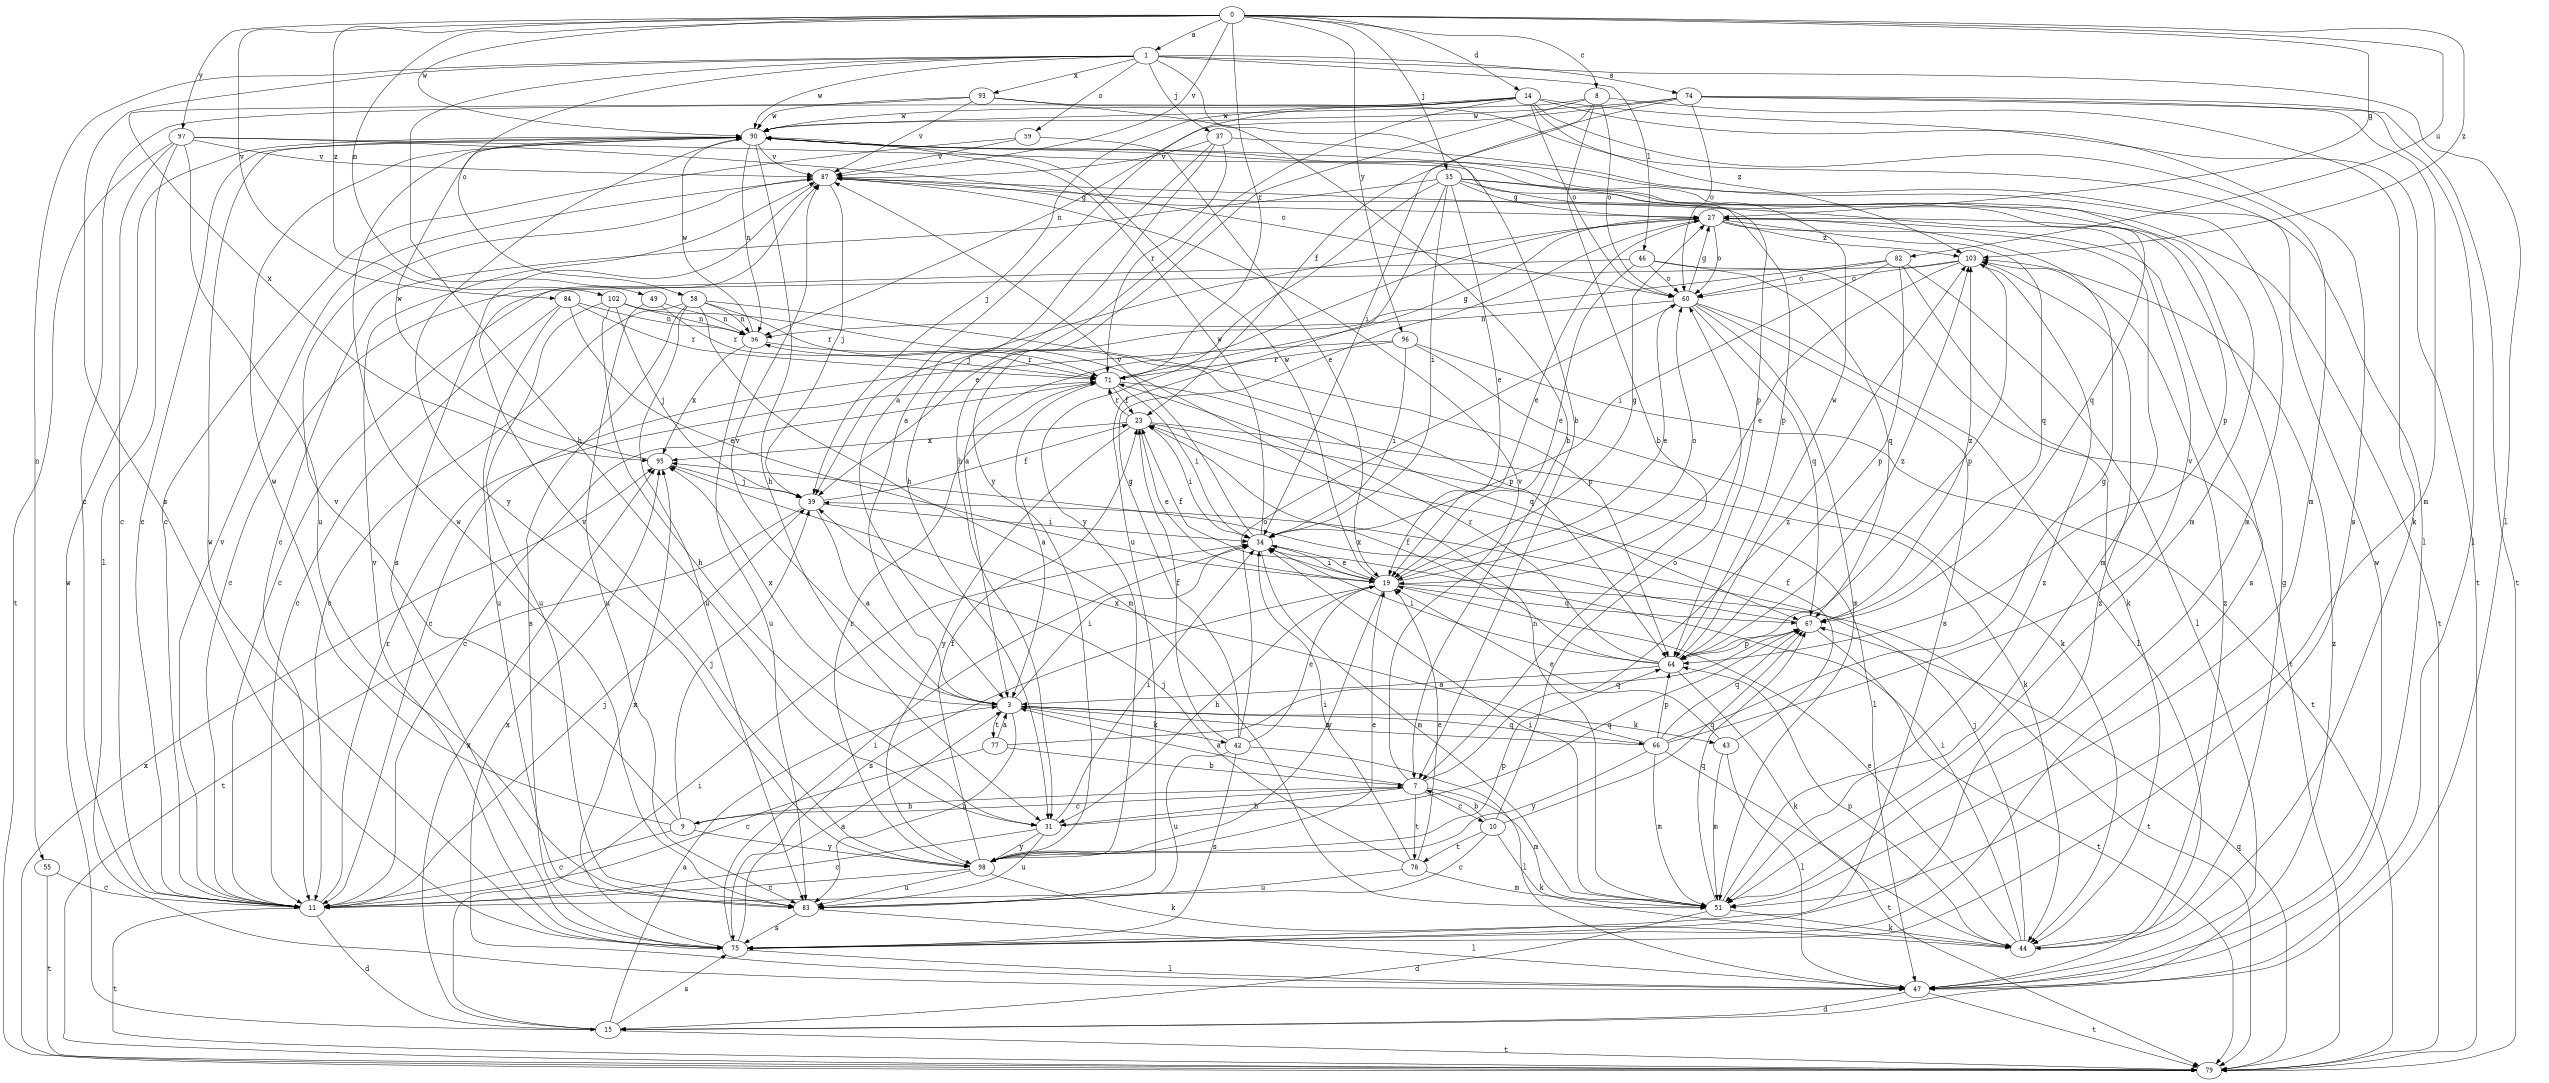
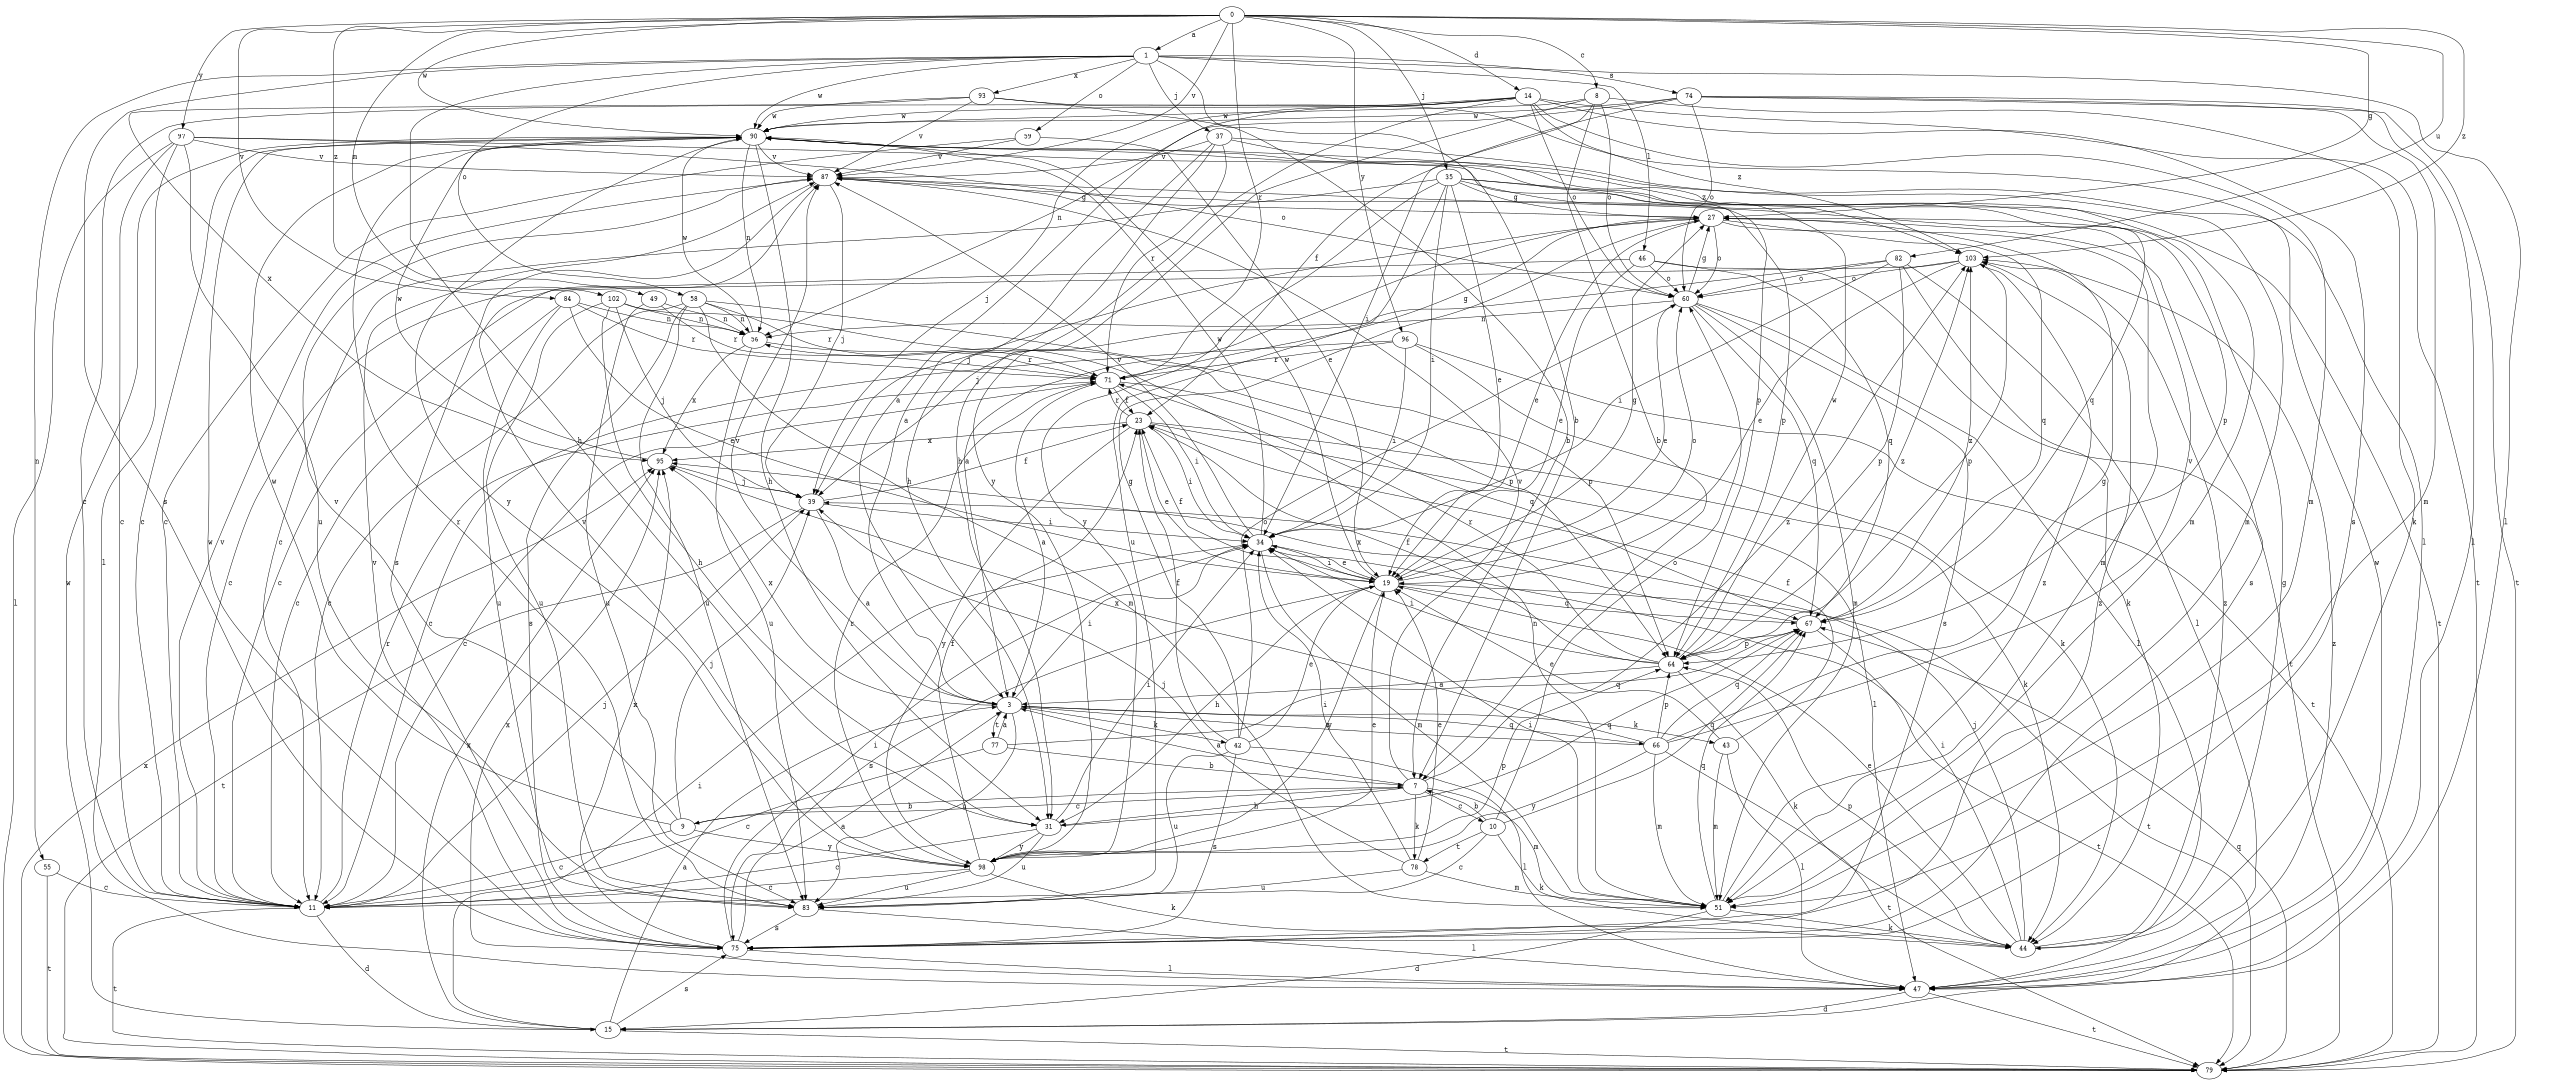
(1843, 245) -> (1597, 180)
(977, 380) -> (977, 380)
(458, 523) -> (458, 523)
(16, 604) -> (16, 604)
(1417, 827) -> (1417, 827)
